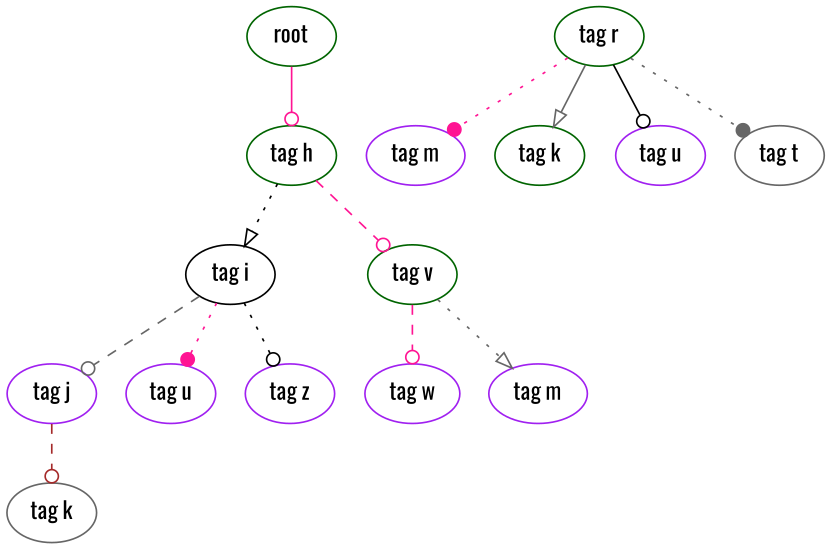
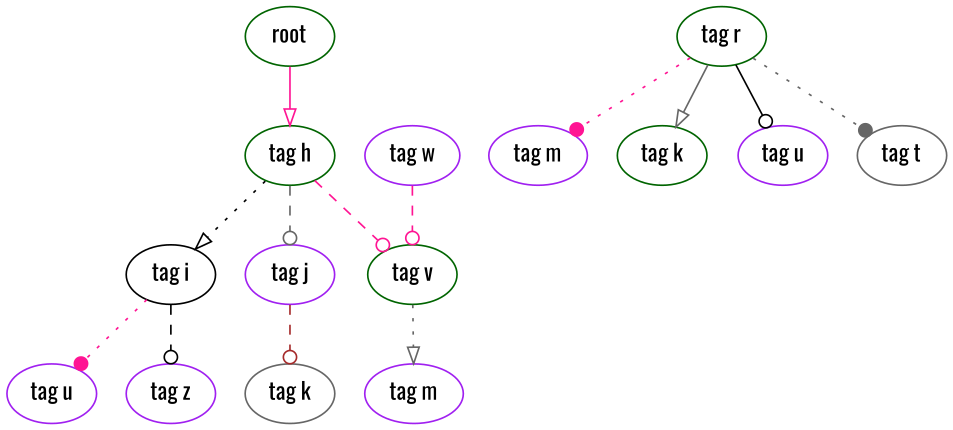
(292, 89) -> (290, 88)
(257, 328) -> (171, 328)
(412, 328) -> (412, 209)
(147, 331) -> (290, 209)
